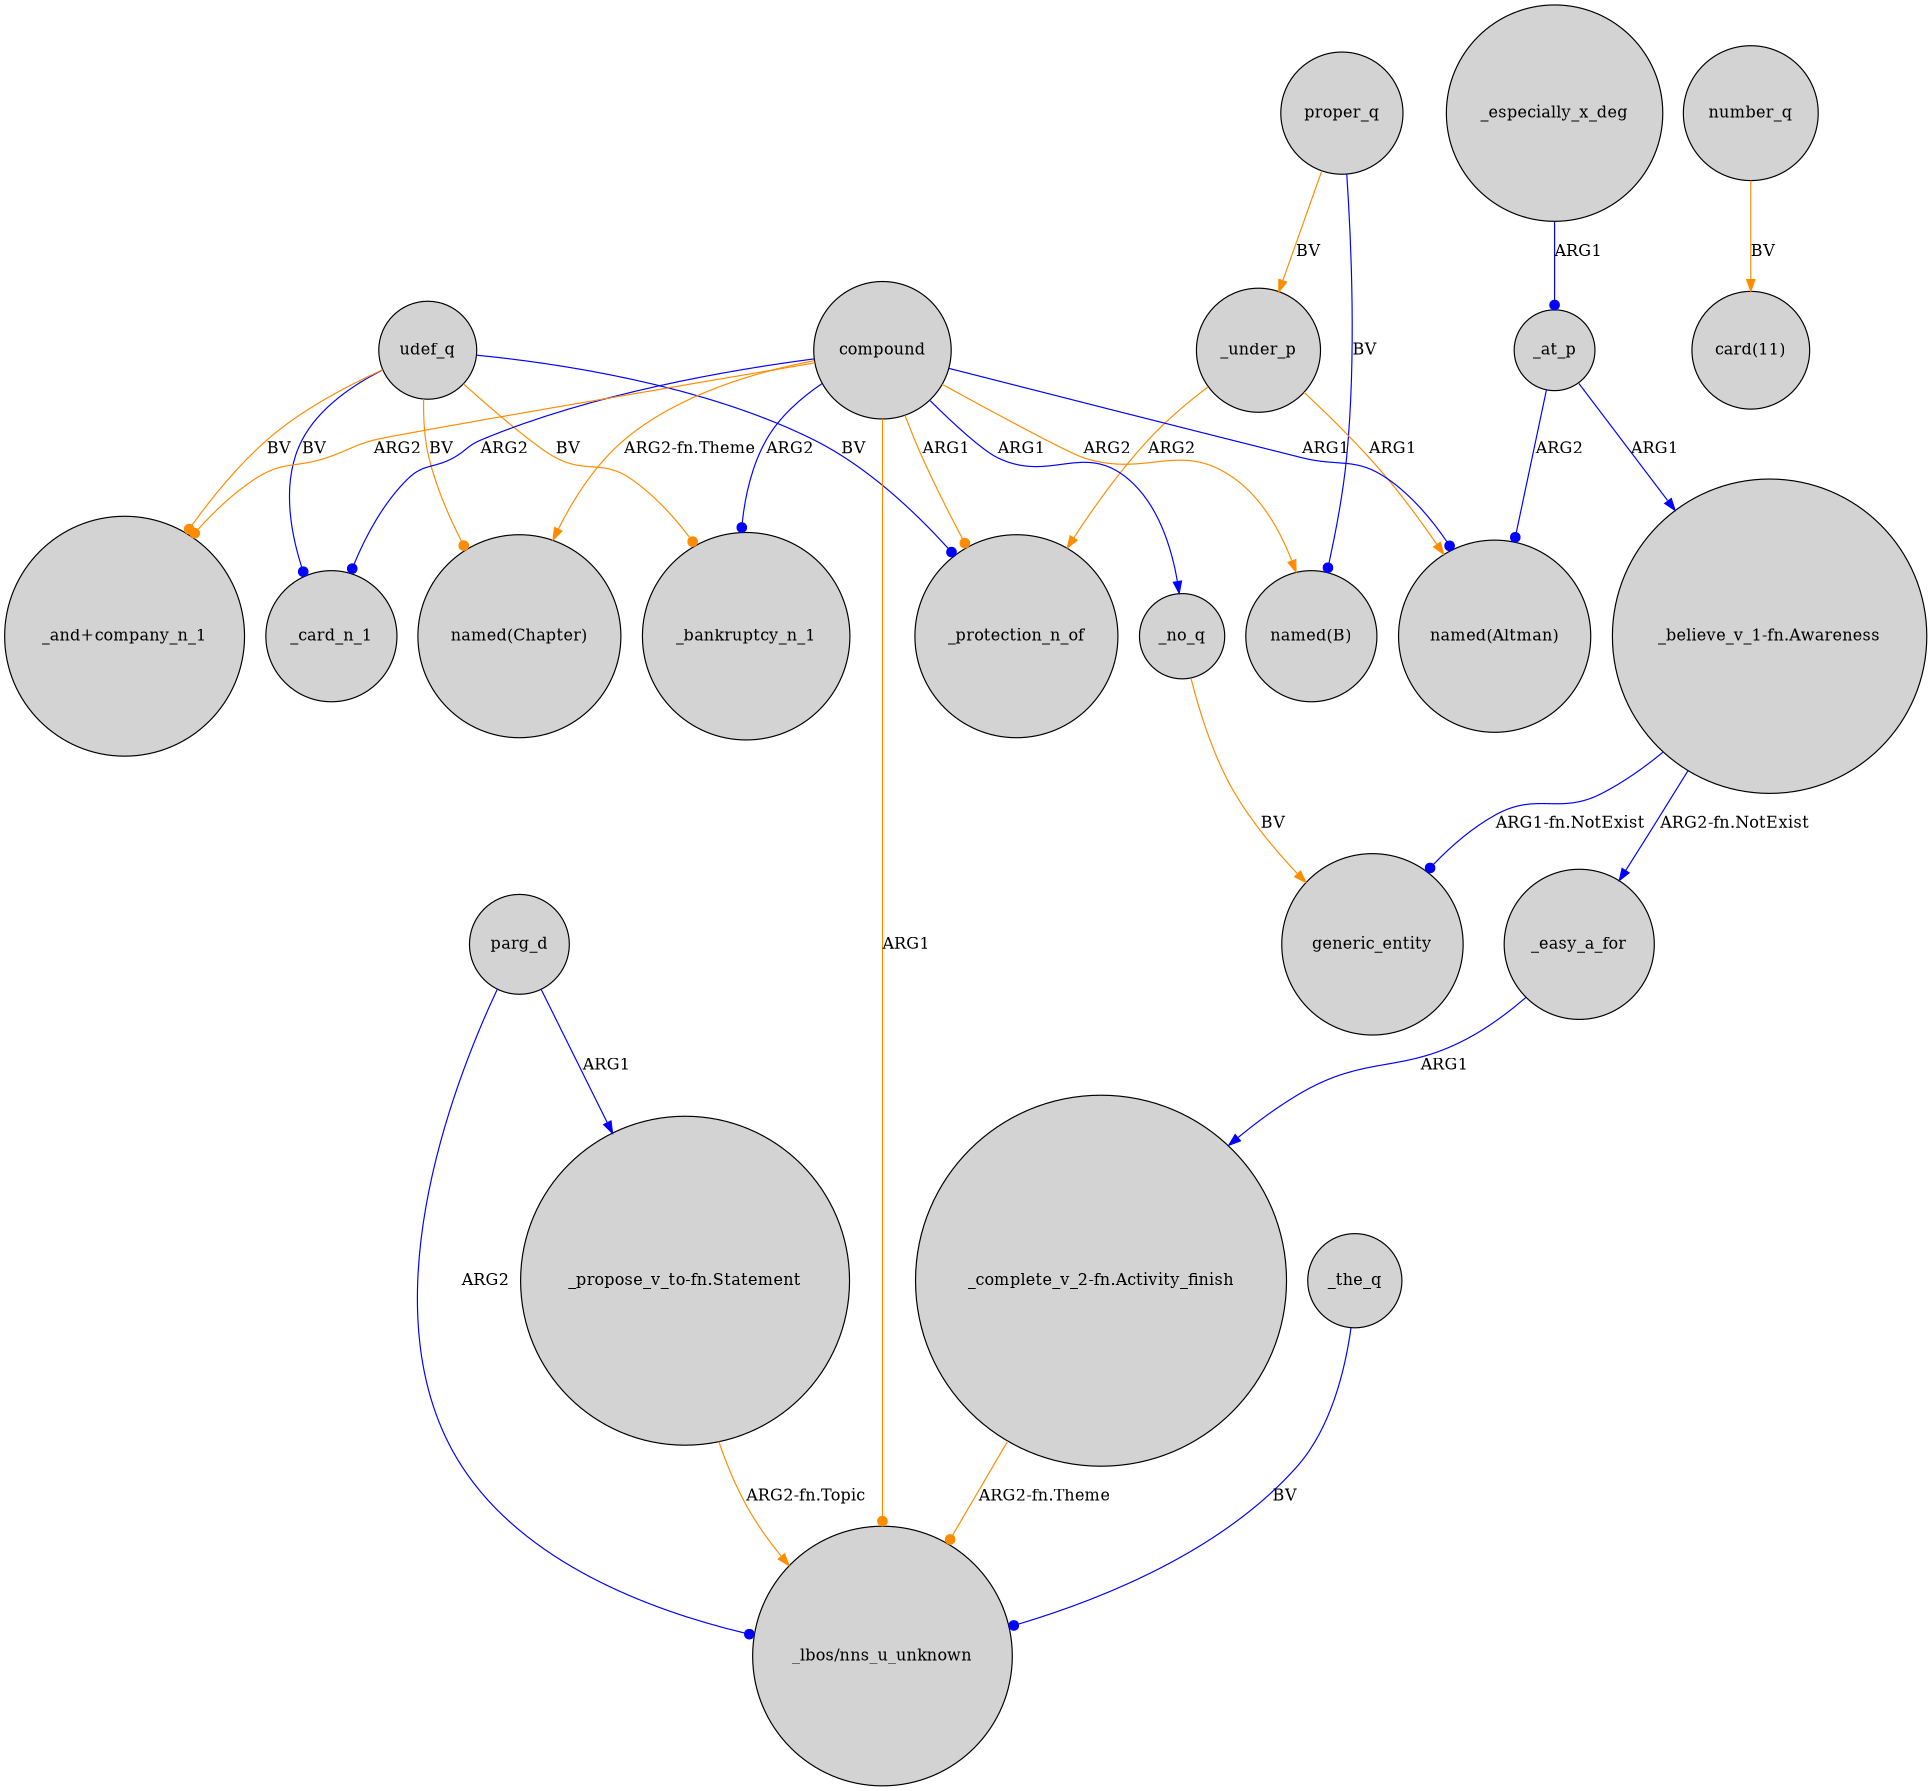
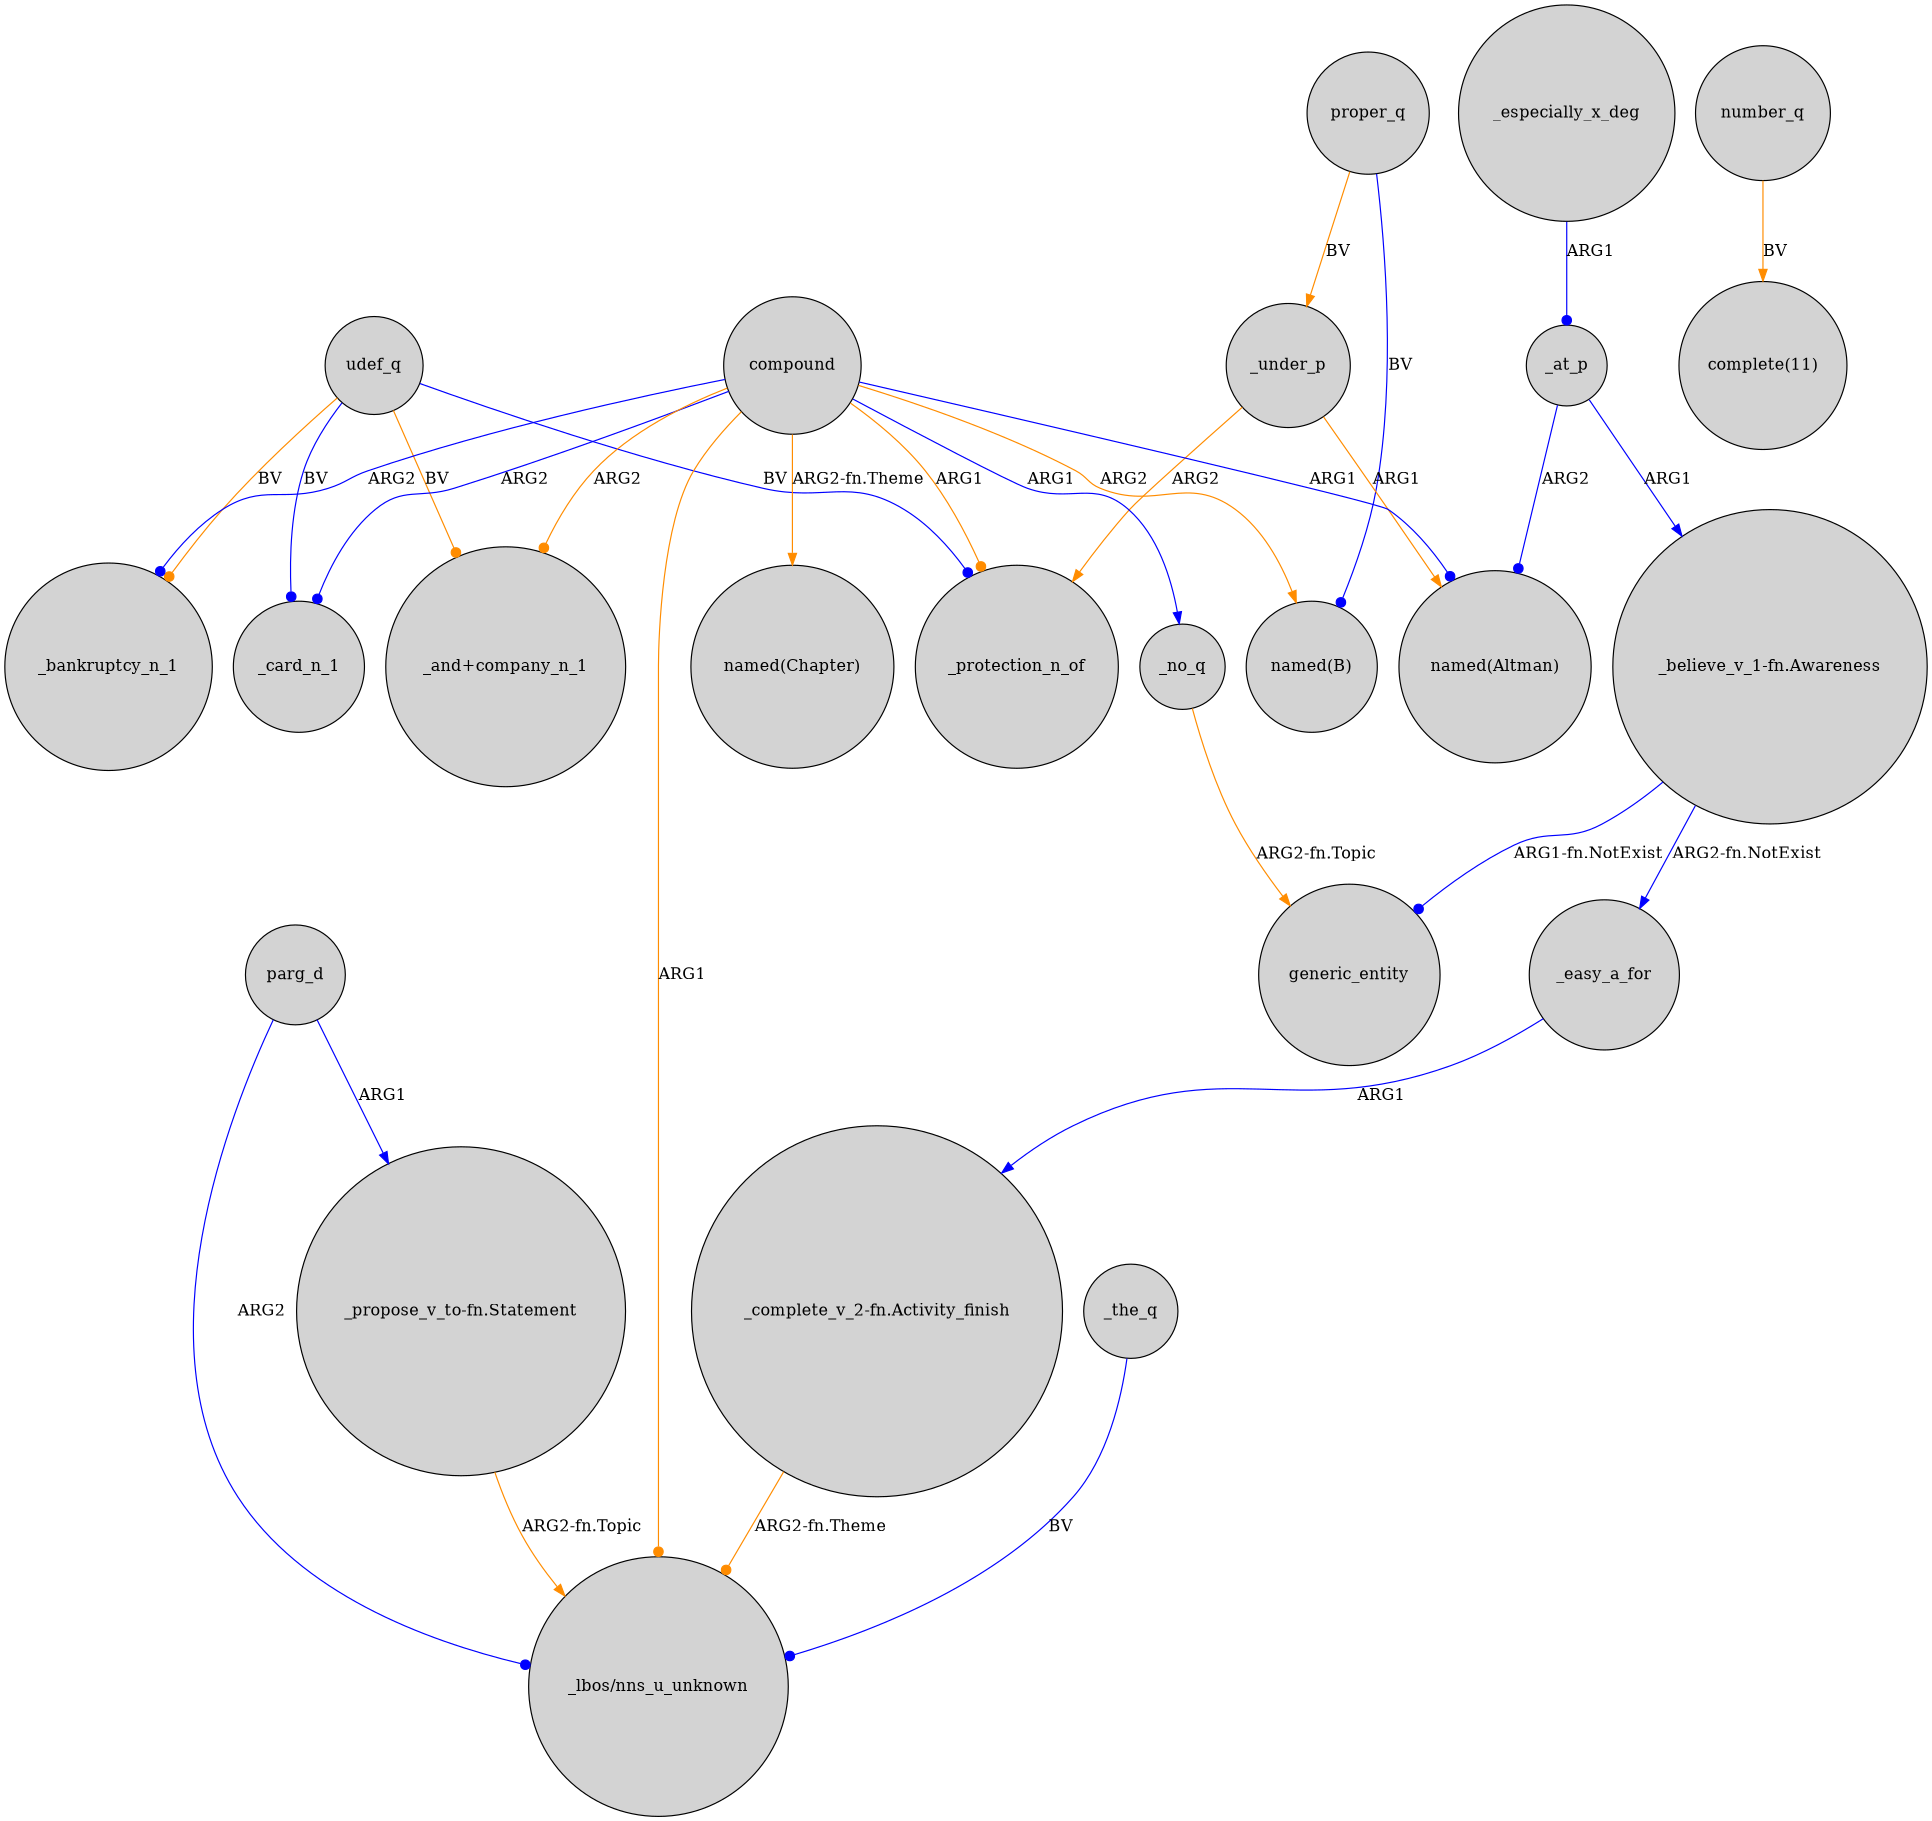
(1751, 350) -> (1763, 366)
(434, 476) -> none
(1273, 824) -> (1316, 854)
